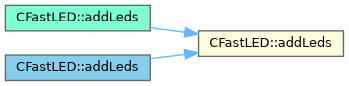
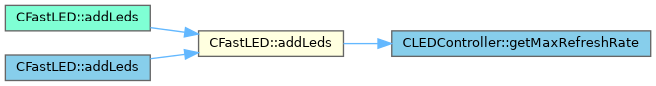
none -> (521, 44)
